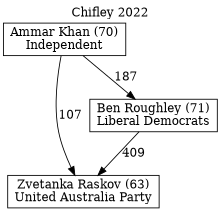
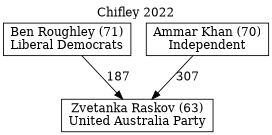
(106, 75) -> none
(71, 116) -> (188, 77)
(134, 154) -> (118, 77)
